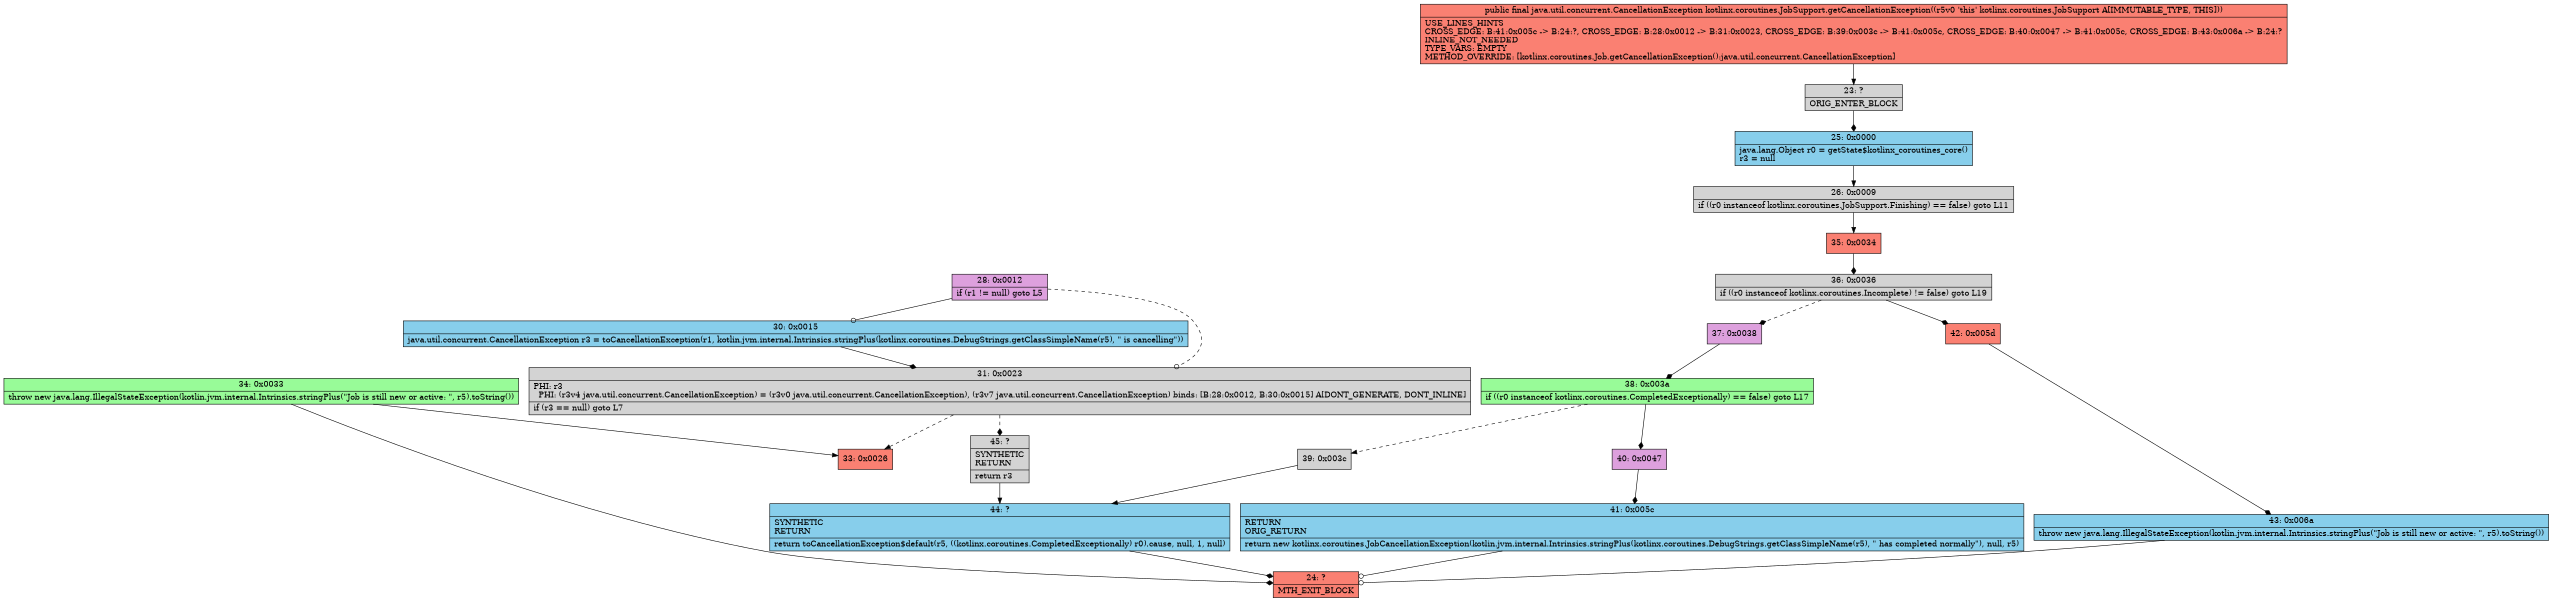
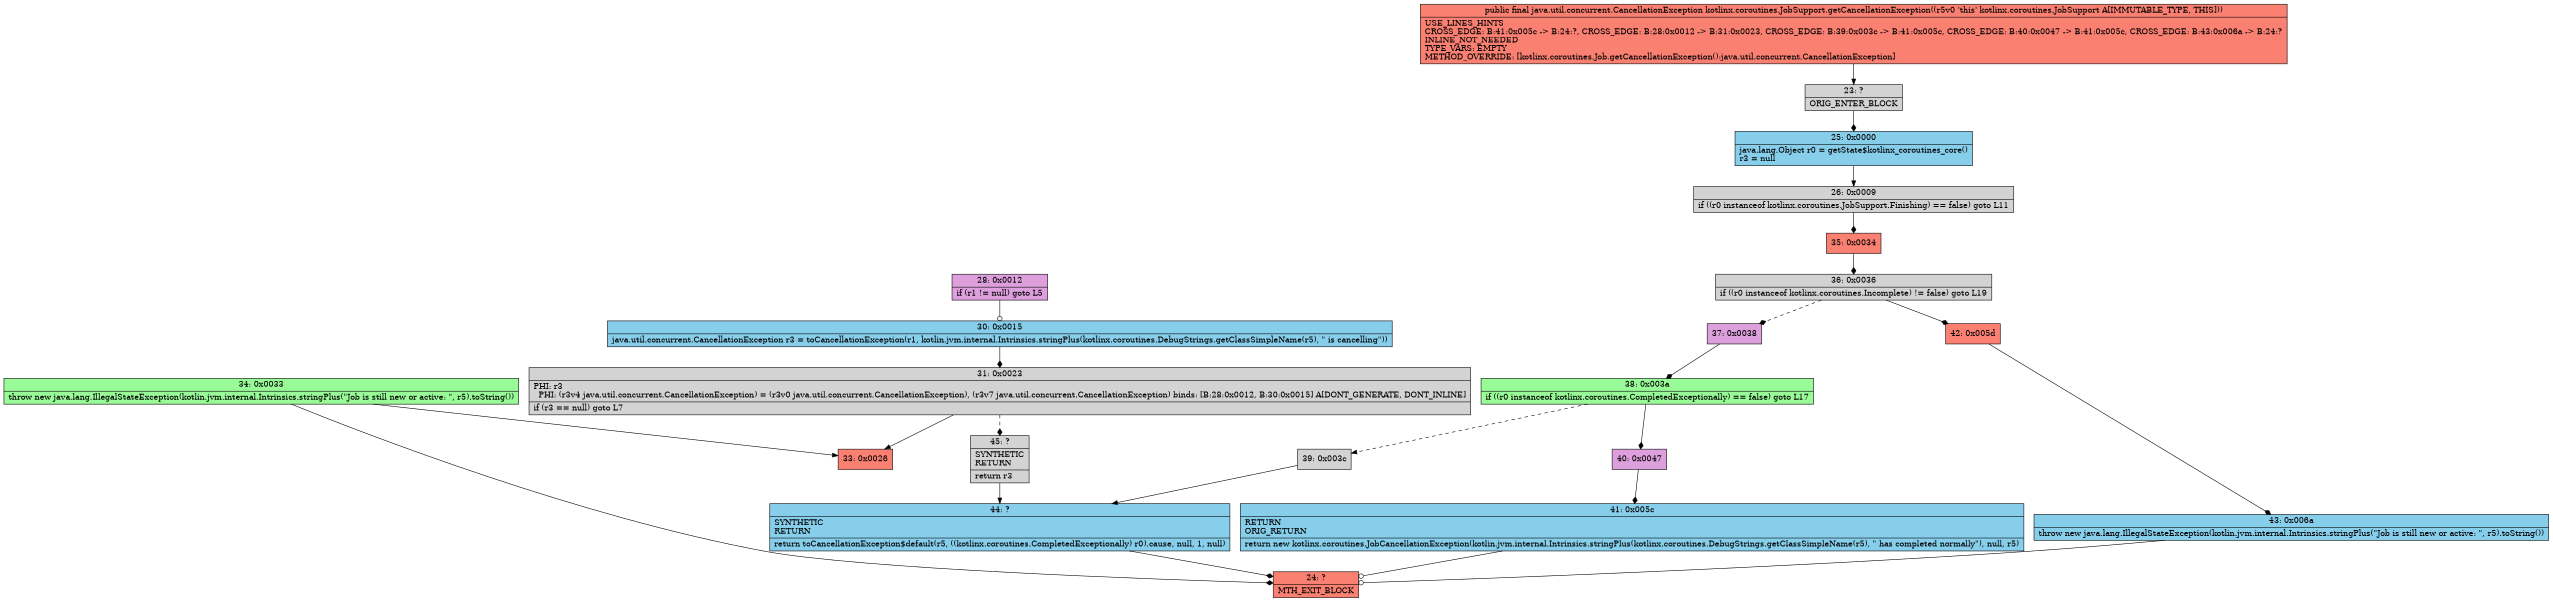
(1854, 220) -> (1854, 219)
(1151, 302) -> none
(922, 431) -> (922, 431)
